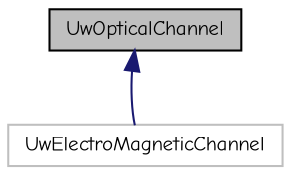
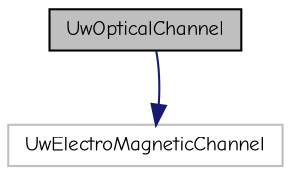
(132, 98) -> (159, 77)
